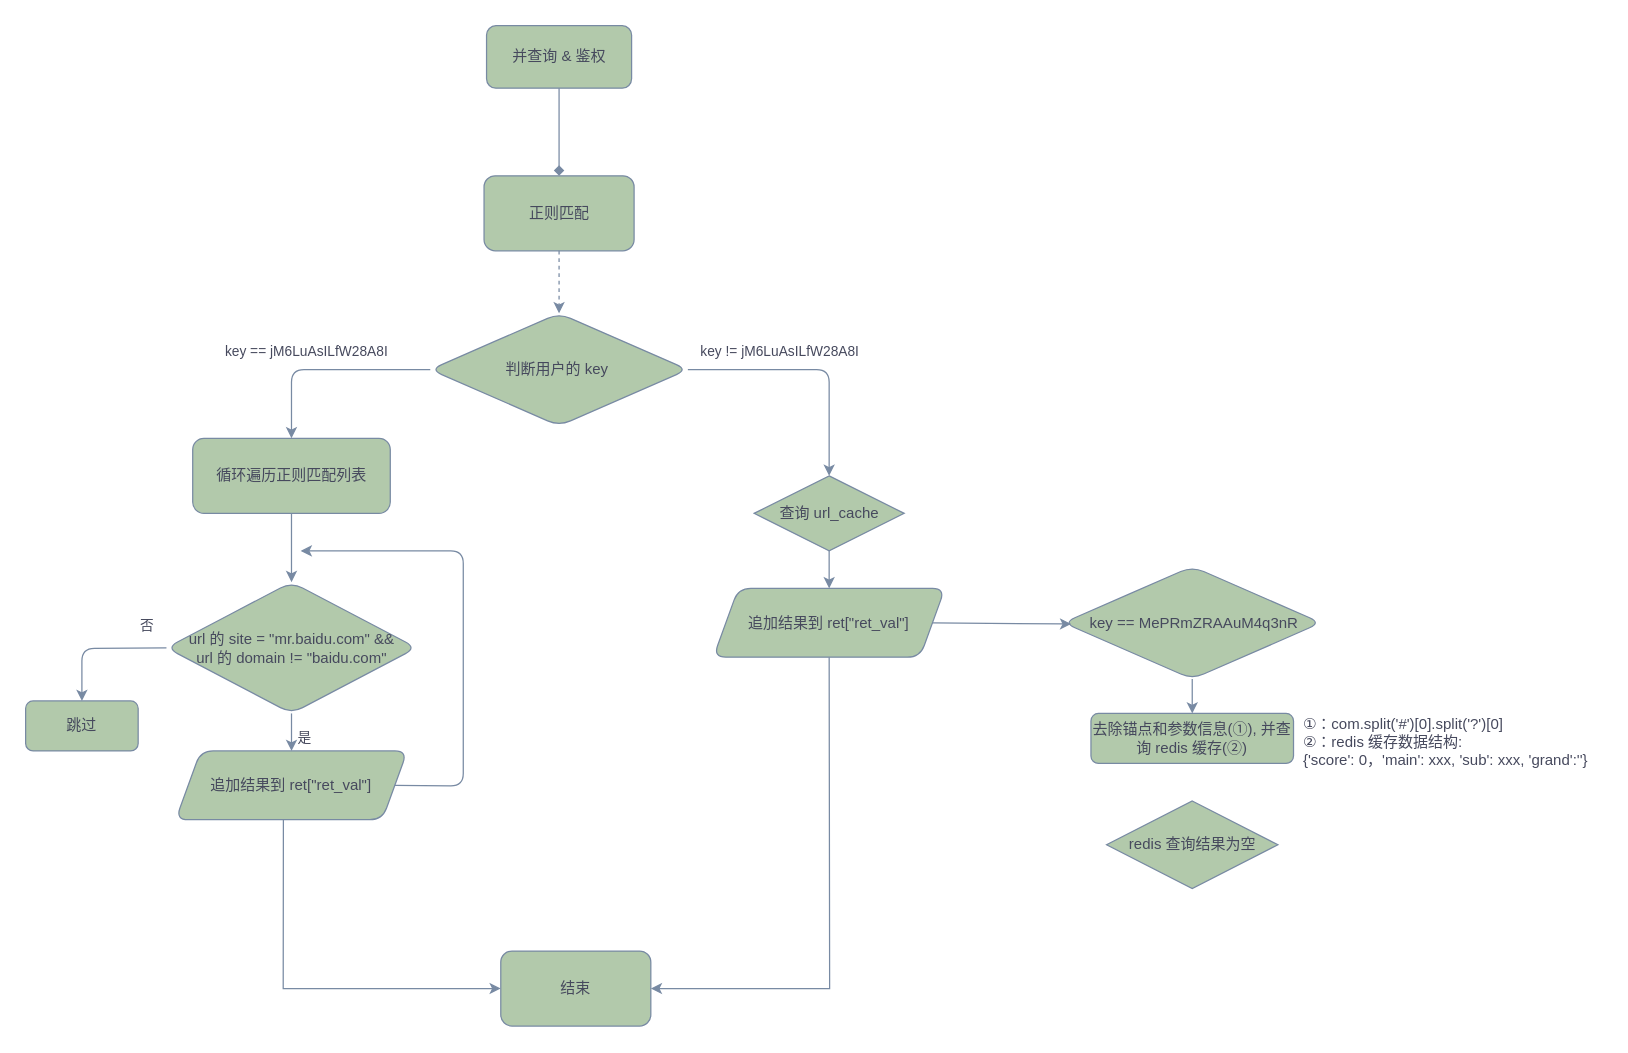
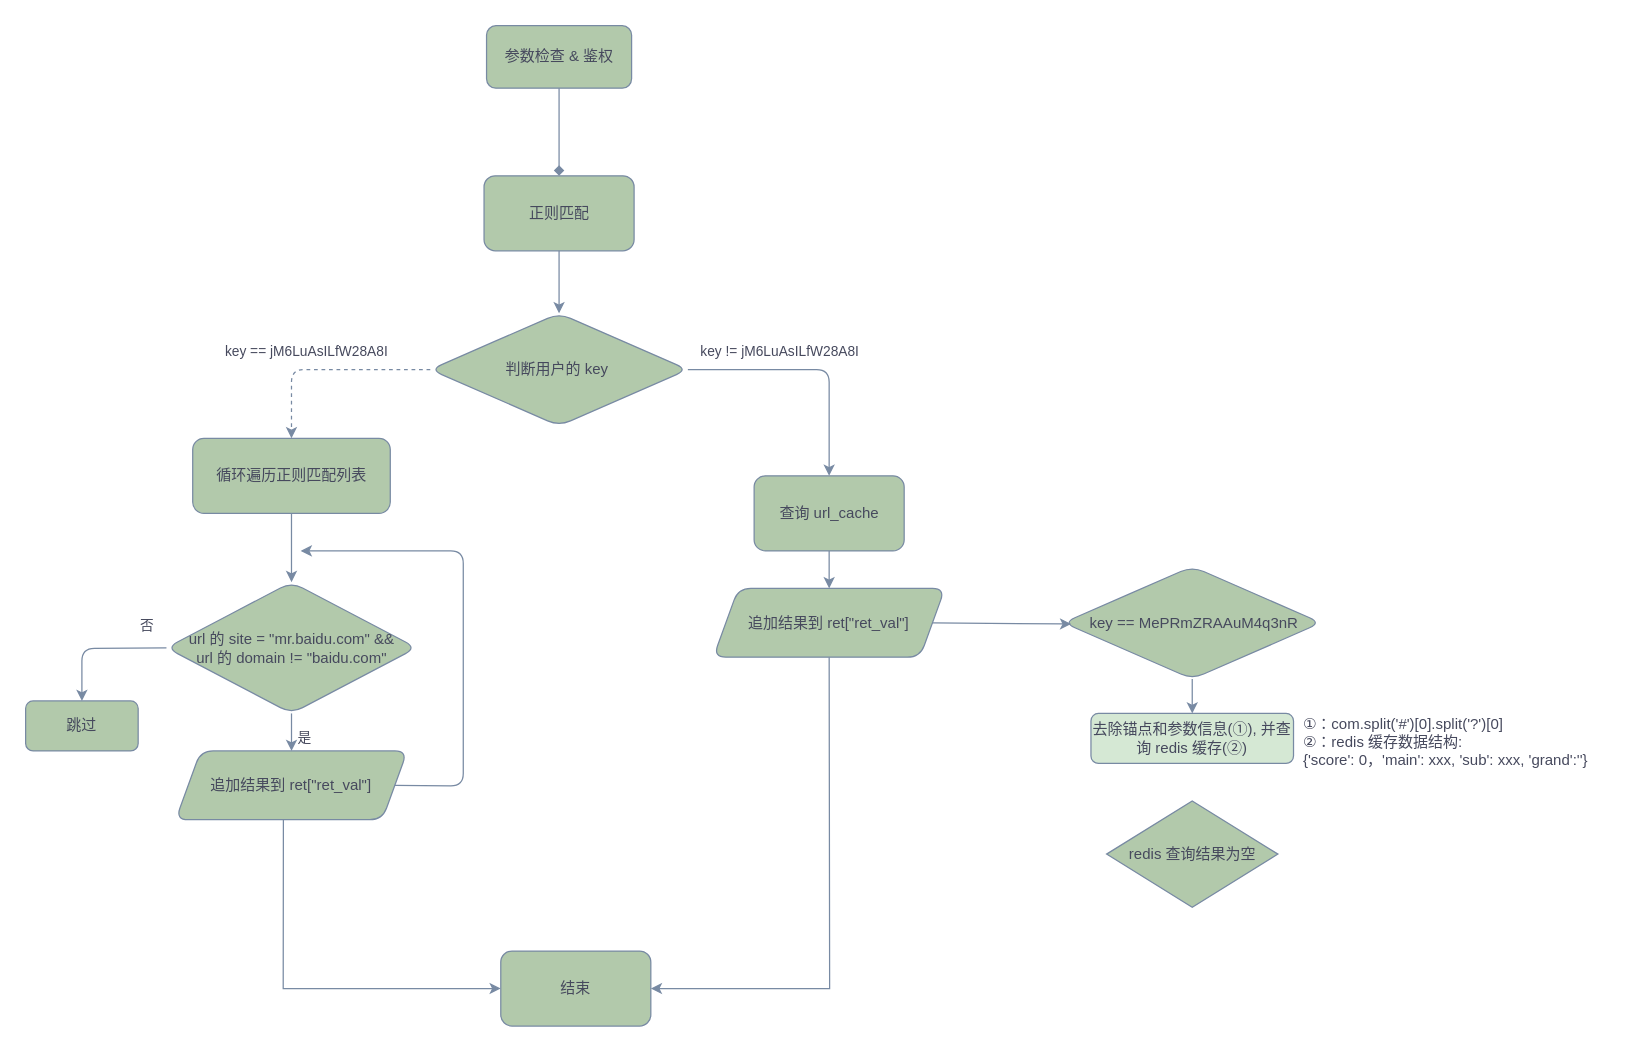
(559, 57) -> (559, 57)
(559, 278) -> (559, 278)
(335, 369) -> (335, 369)
(829, 513) -> (829, 513)
(1192, 738) -> (1192, 738)
(1192, 844) -> (1192, 854)
